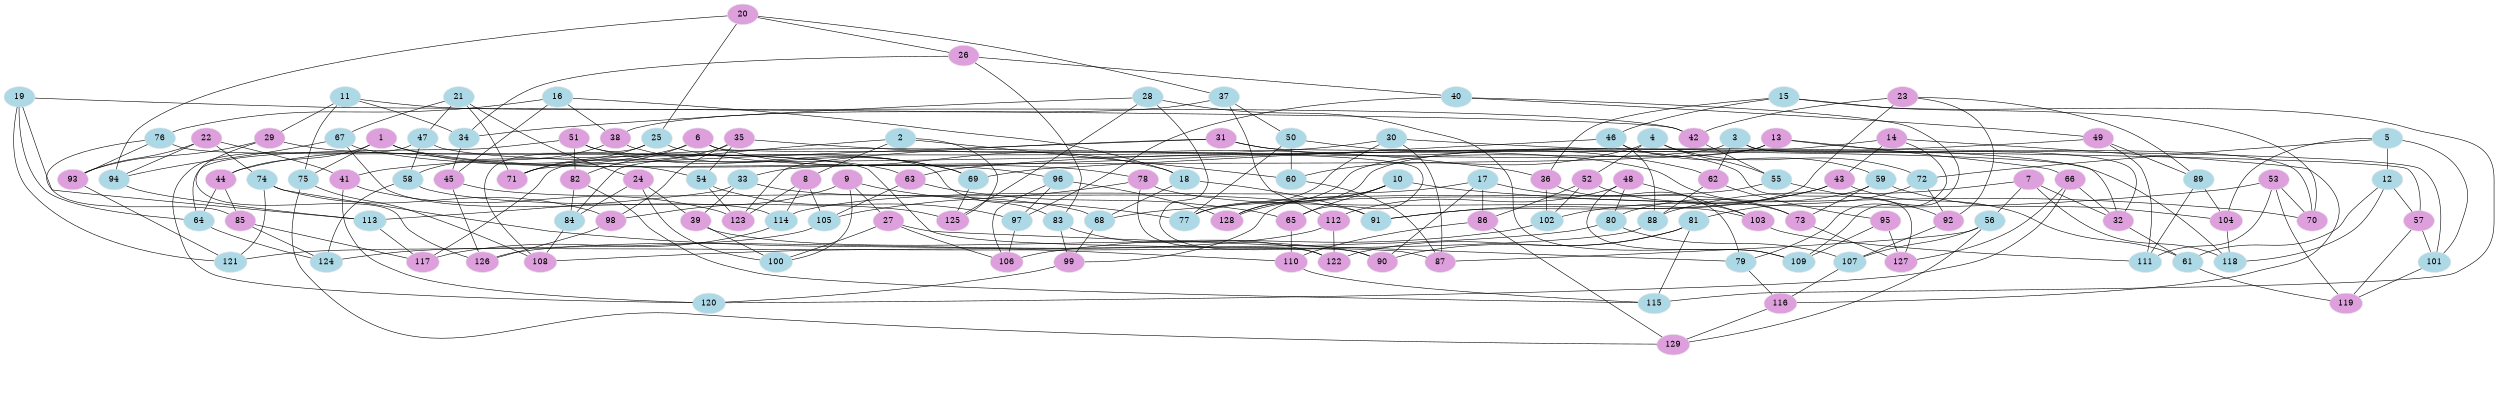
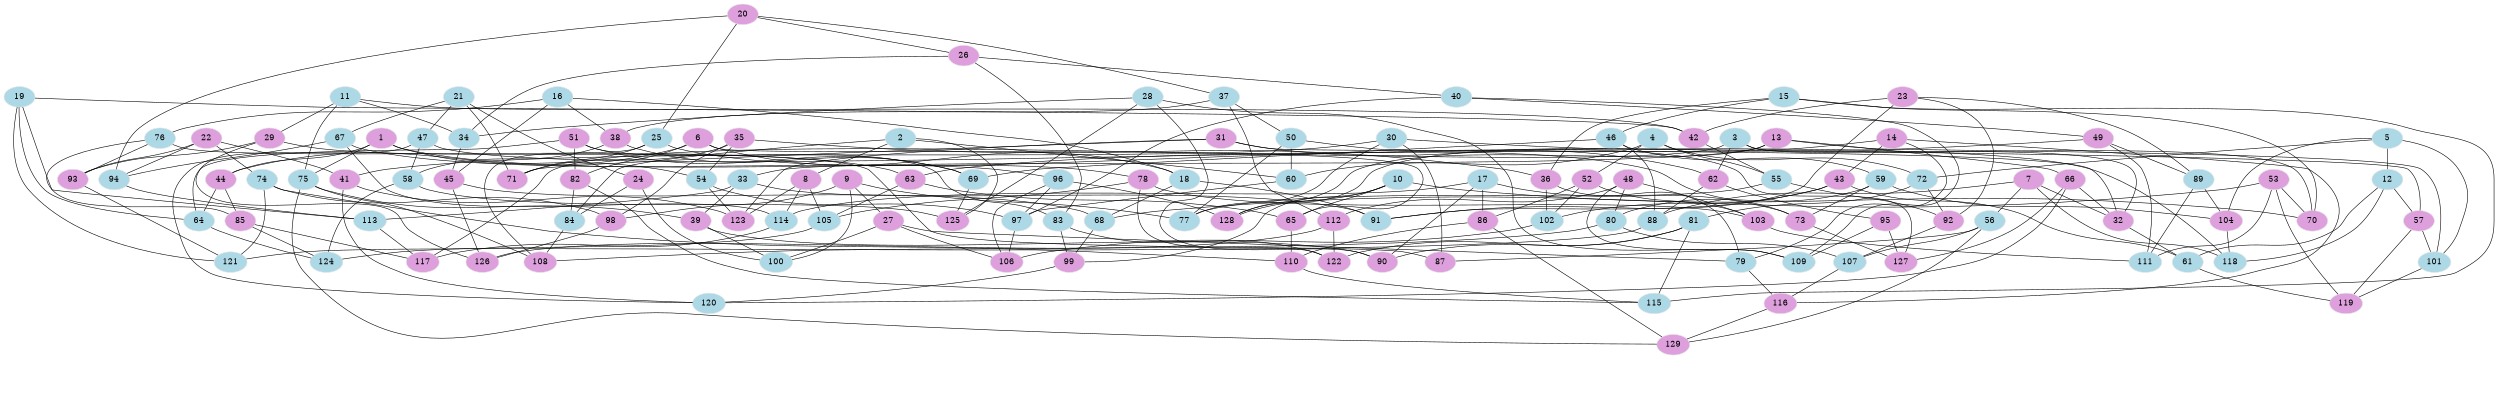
(667, 200) -> (451, 208)
(1397, 210) -> (1214, 189)
